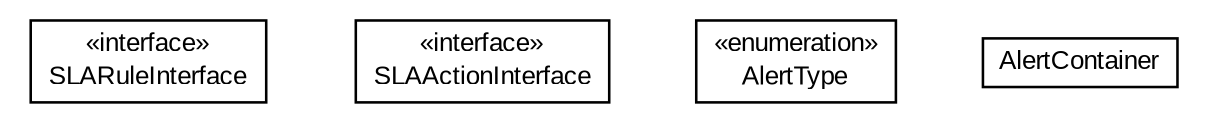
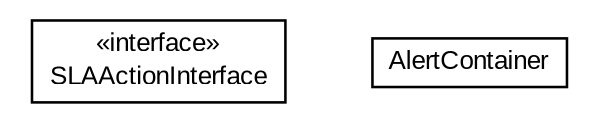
(148, 61) -> none
(796, 61) -> none
